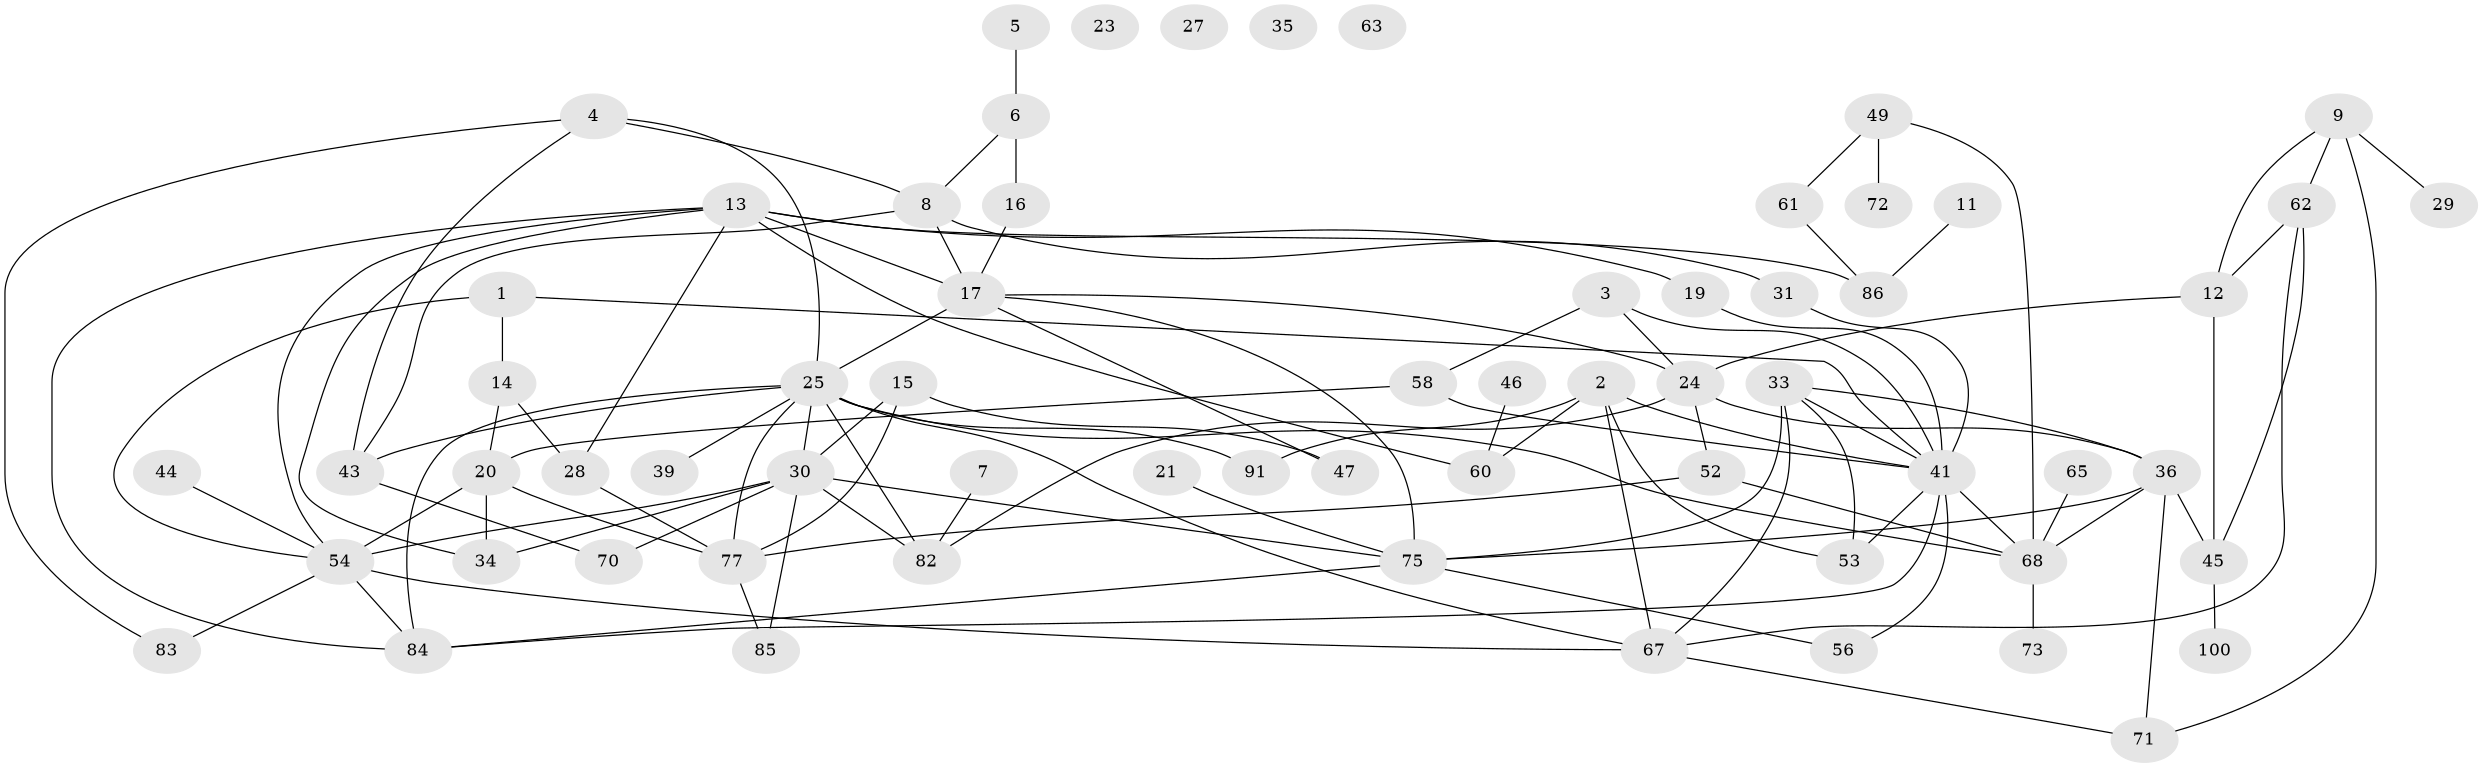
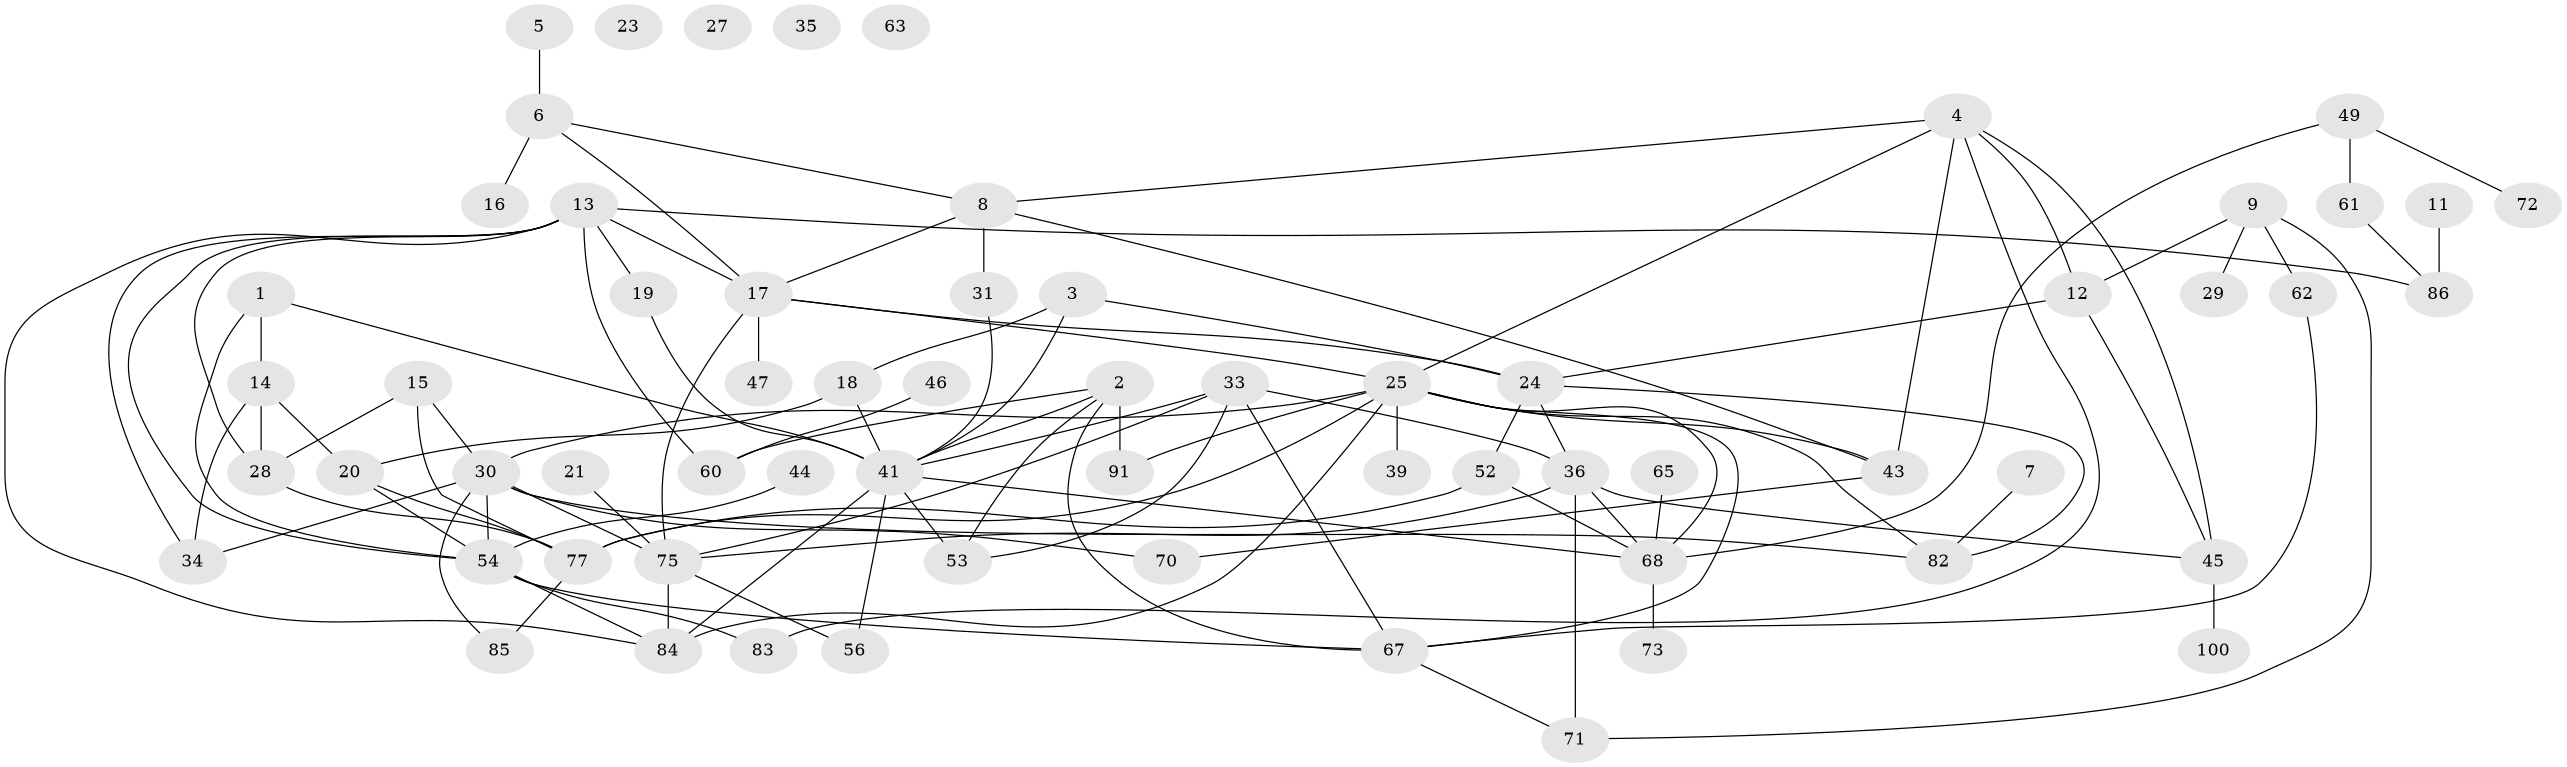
(994, 250) -> (652, 202)
(2258, 250) -> (2036, 196)
(1423, 384) -> (848, 384)
(2274, 412) -> (2142, 308)
(1145, 427) -> (340, 428)
(486, 511) -> (210, 468)
